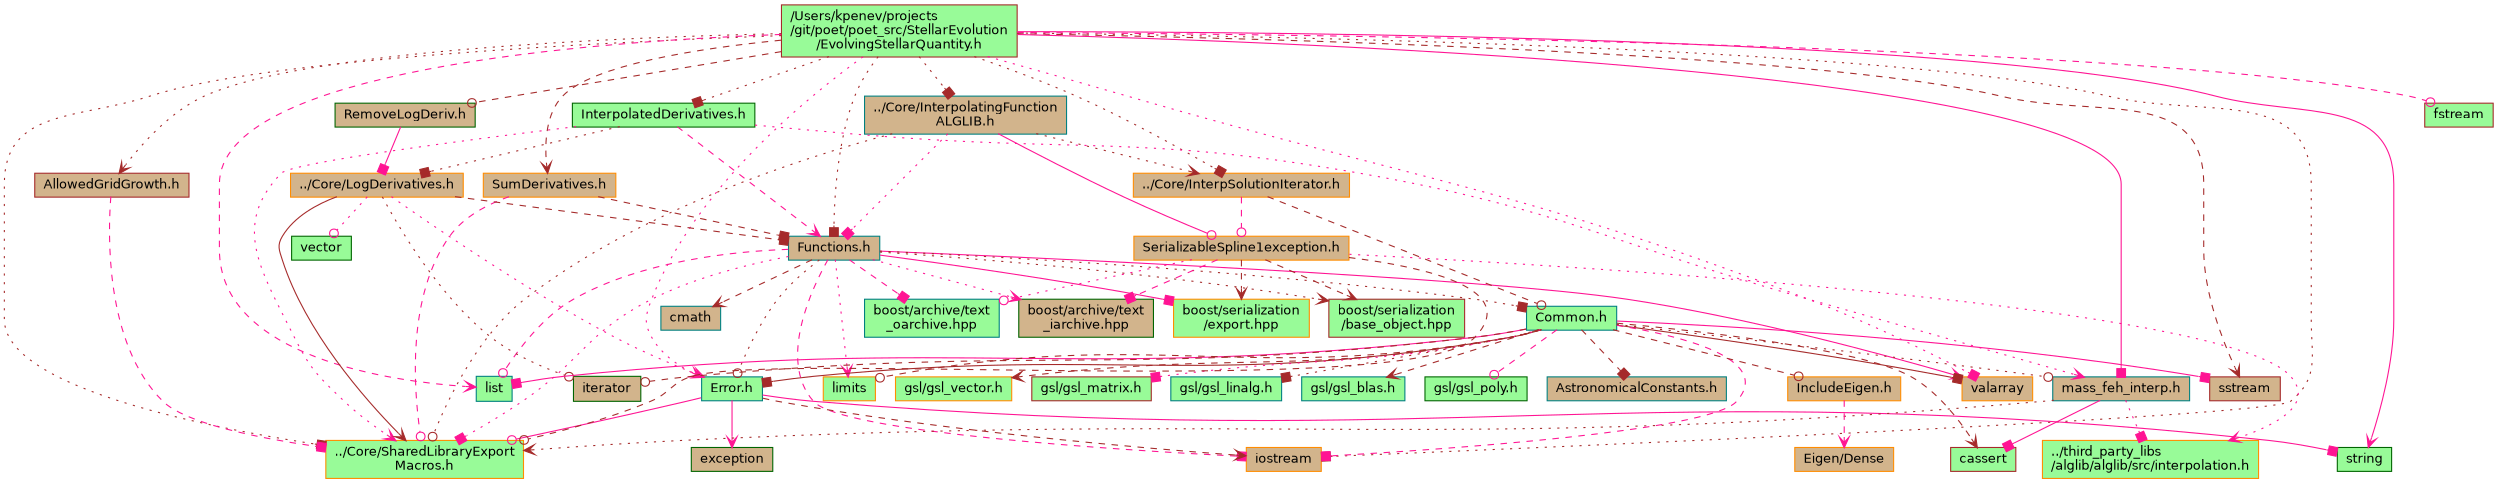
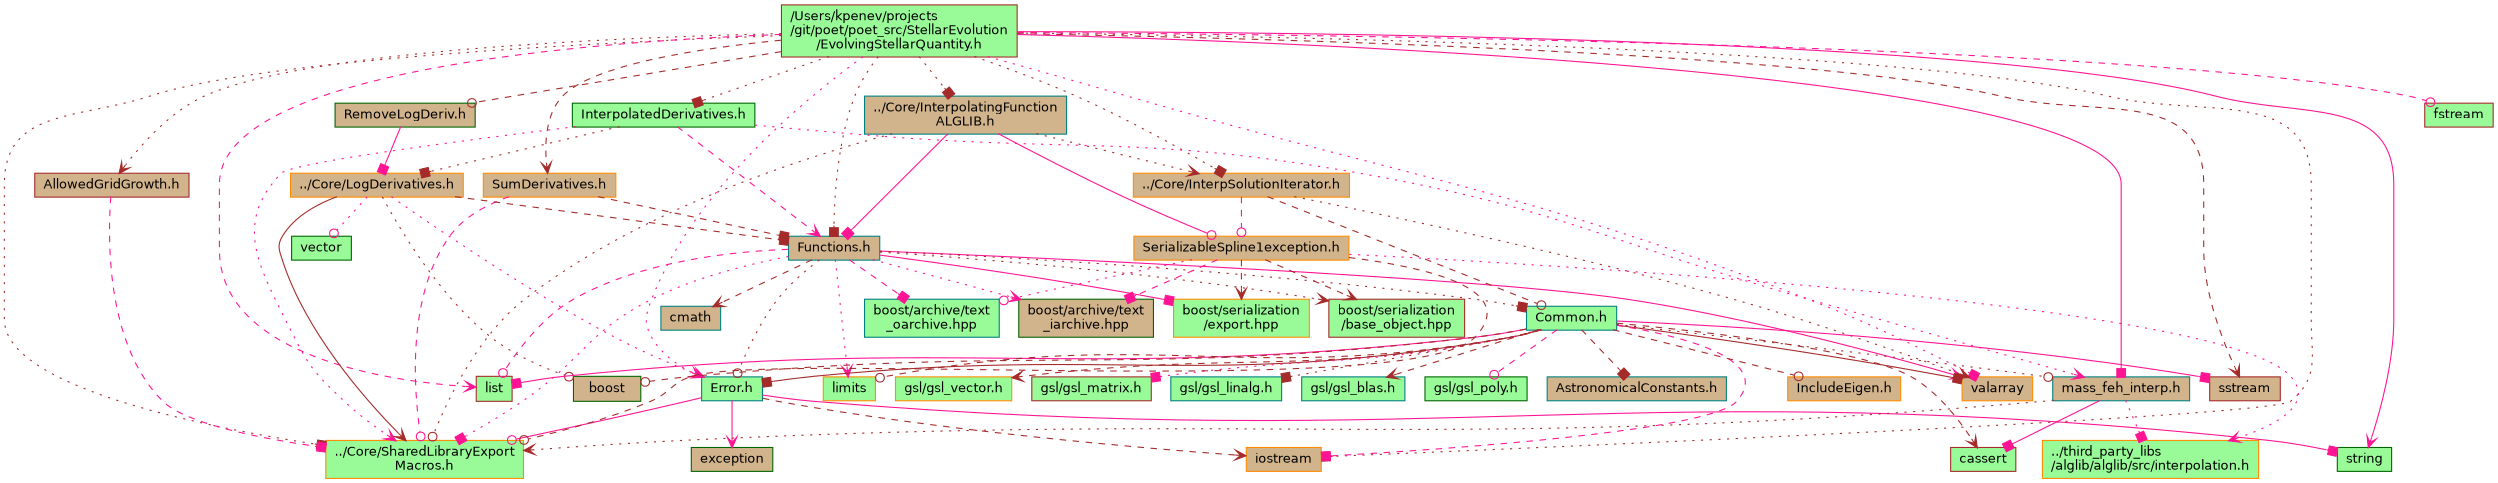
(900, 181) -> (900, 181)
none -> (1580, 260)
(494, 389) -> (494, 389)
(607, 389) -> (607, 389)
(947, 433) -> none
(1844, 459) -> none
